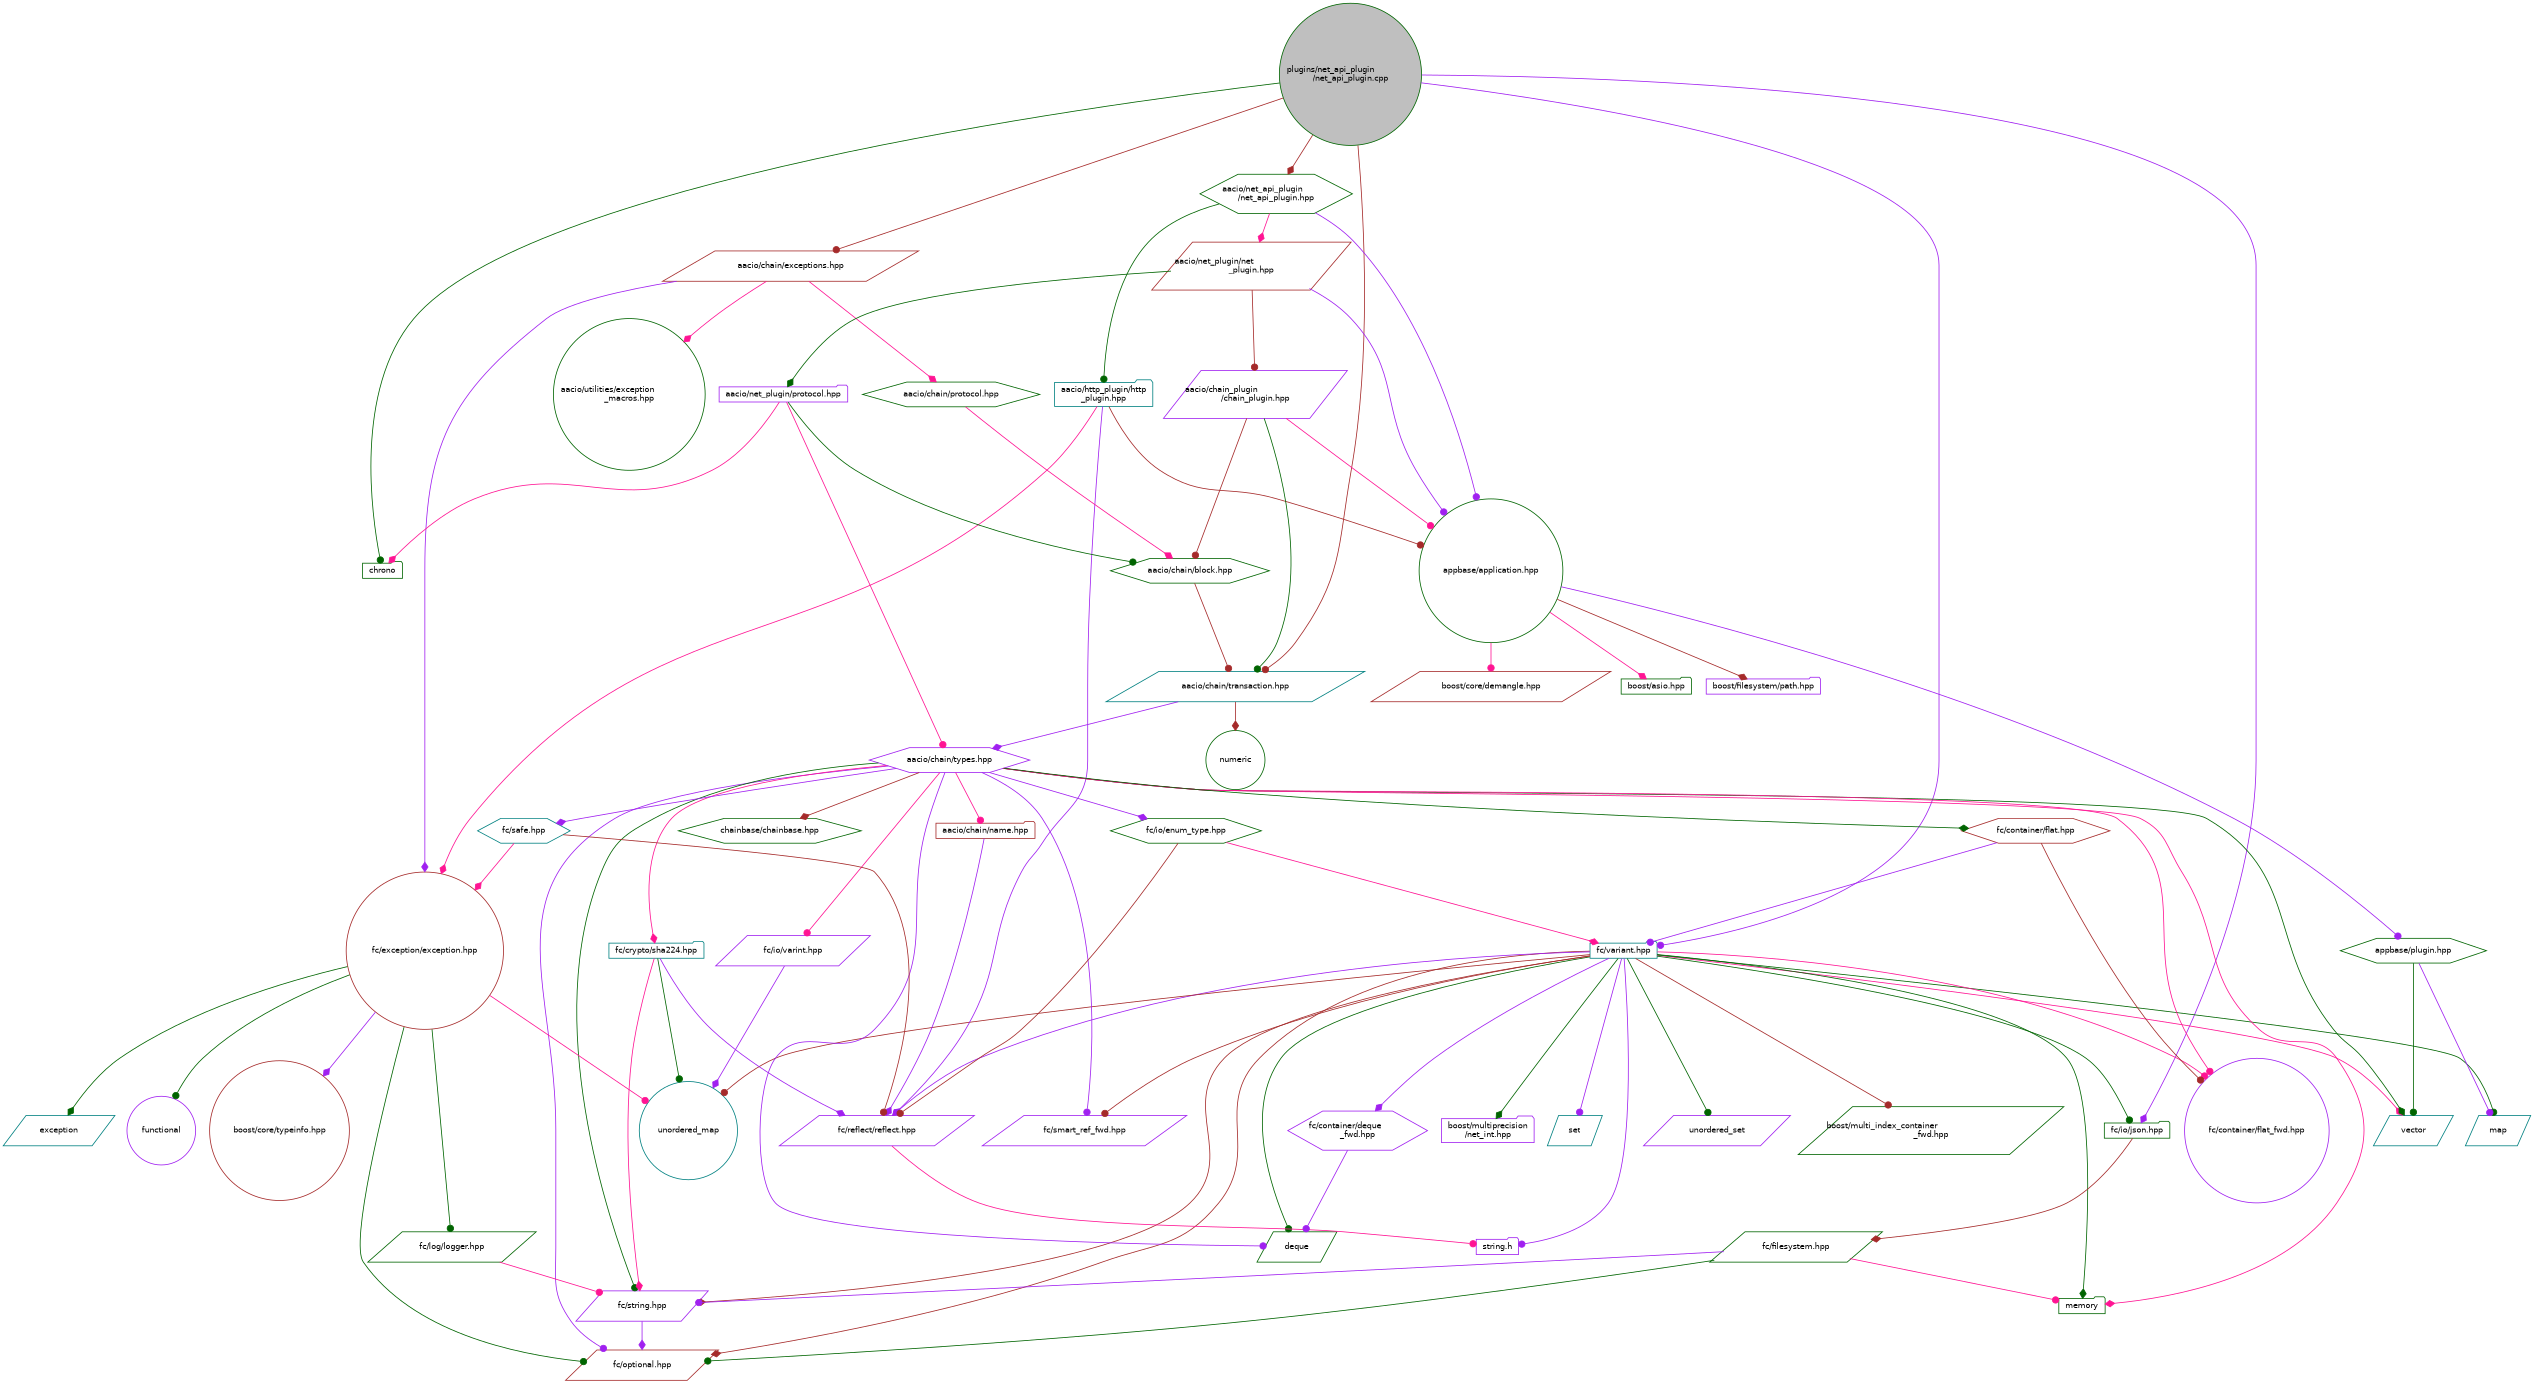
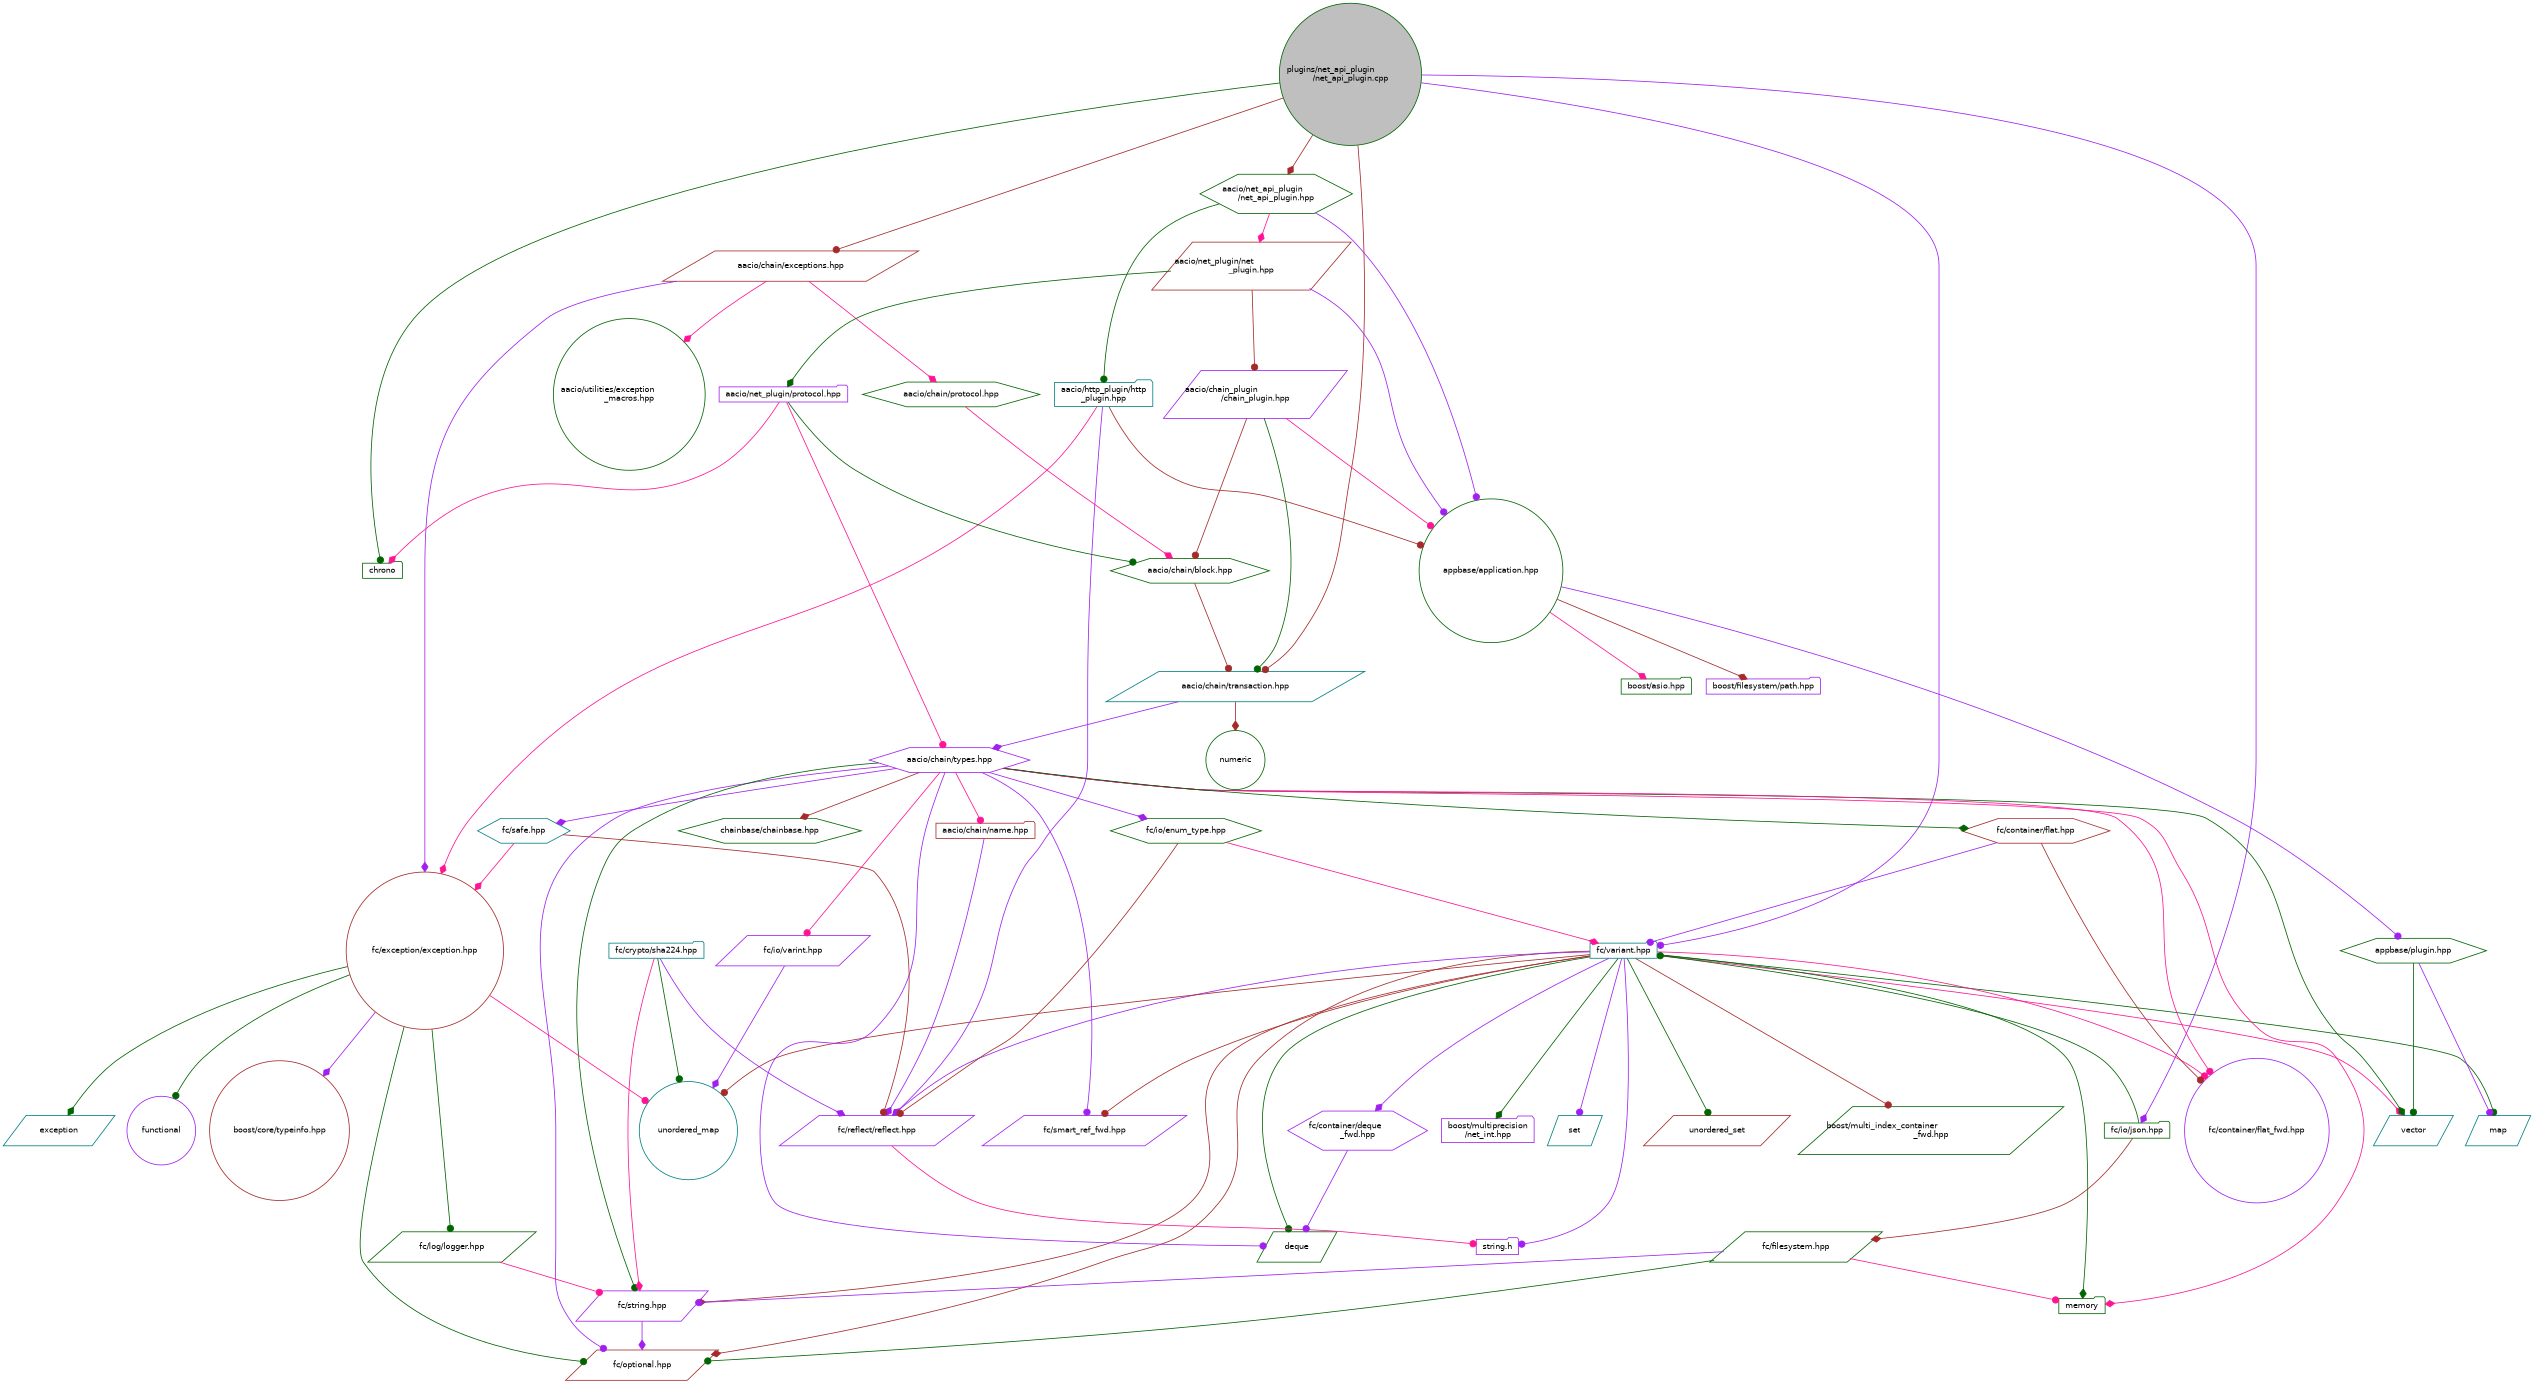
(1491, 687) -> none
(679, 813) -> none
(1911, 1000) -> (2038, 1030)
(1717, 1131) -> (1717, 1131)
